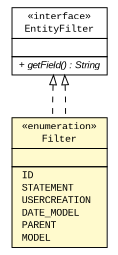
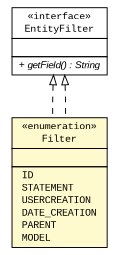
(51, 213) -> (60, 213)
